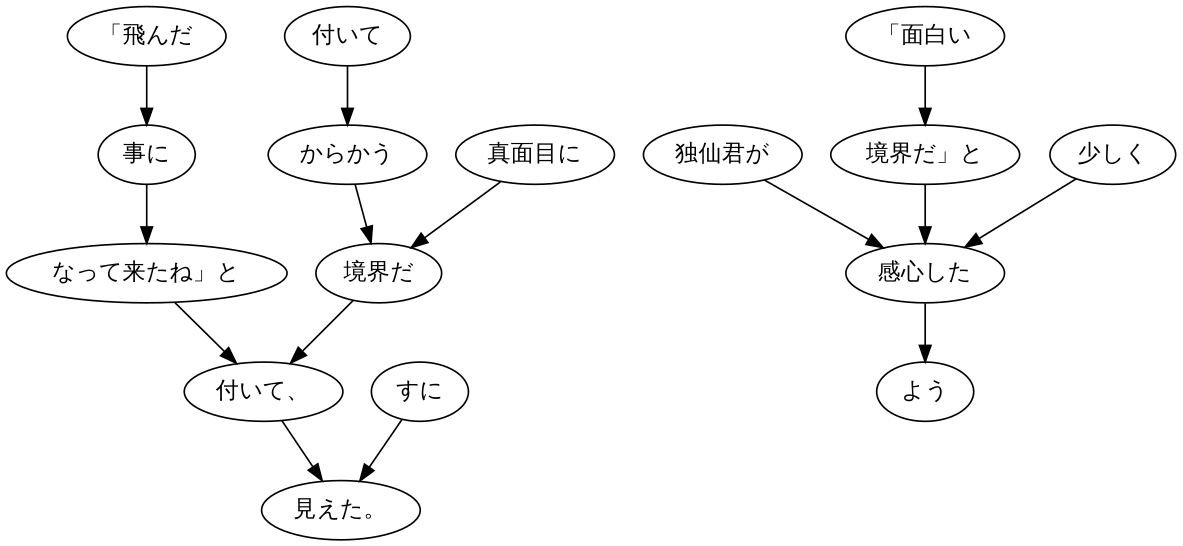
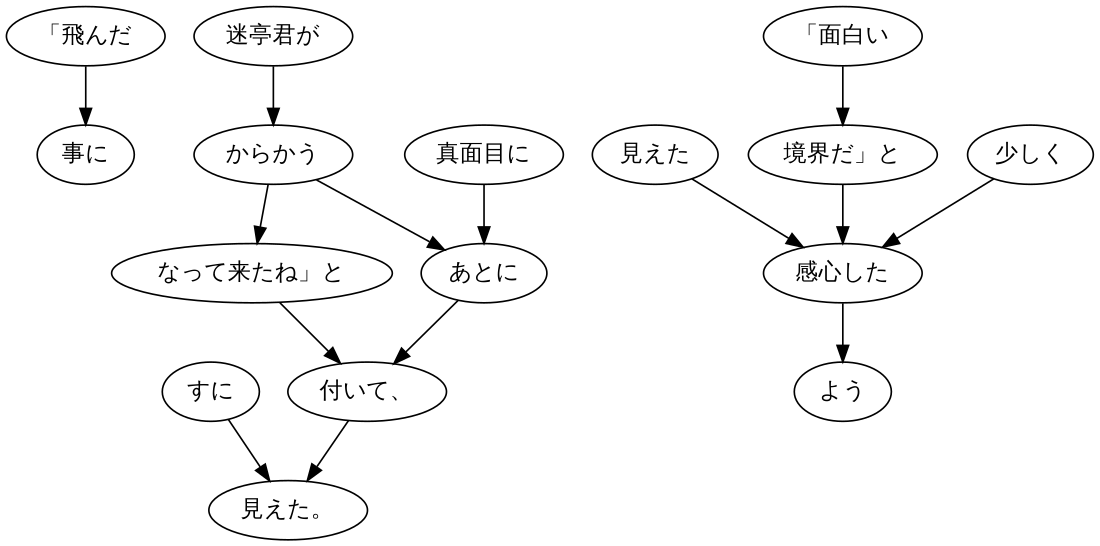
(348, 36) -> (273, 36)
(723, 155) -> (655, 155)
(147, 206) -> (264, 206)
(379, 273) -> (484, 273)
